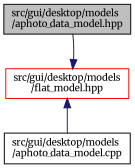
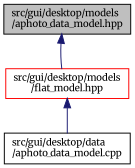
(74, 47) -> (61, 56)
(67, 148) -> (67, 148)
